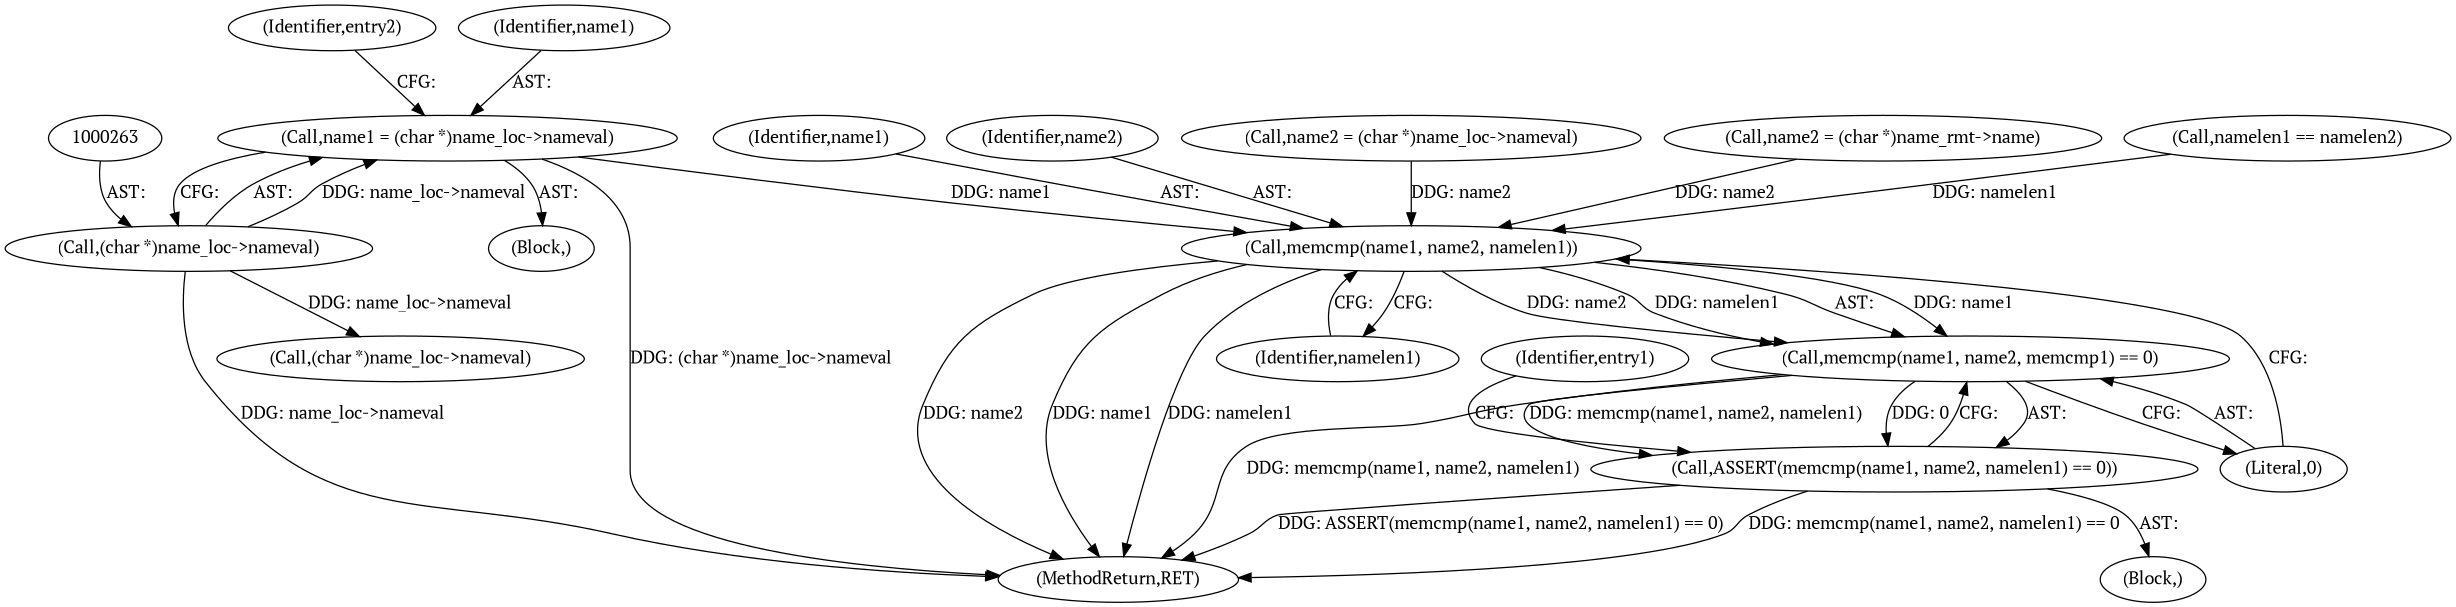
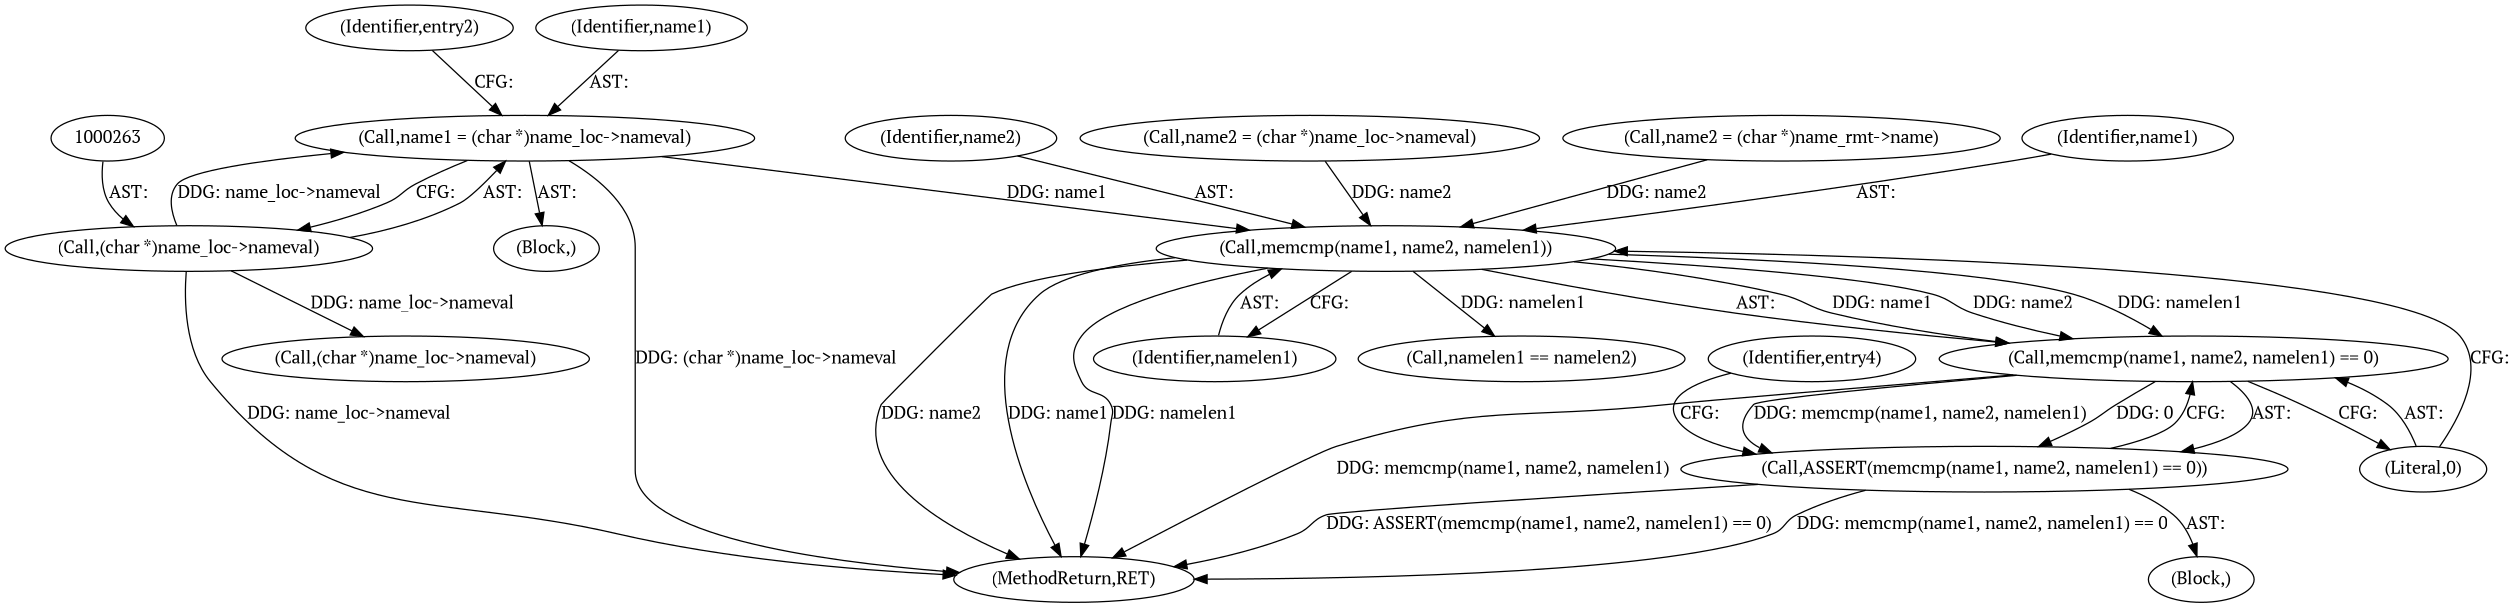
(1868, 192) -> (1449, 300)
(1356, 304) -> (1262, 304)
(1585, 359) -> (1812, 359)
(1970, 359) -> (2194, 359)
